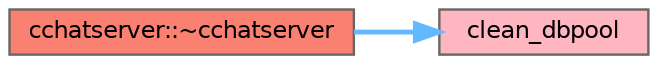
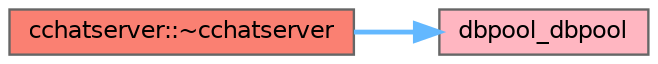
(544, 32) -> (544, 32)
